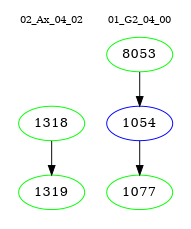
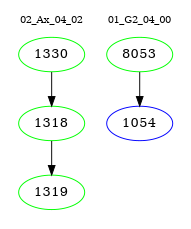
none -> (52, 55)
(140, 192) -> none
